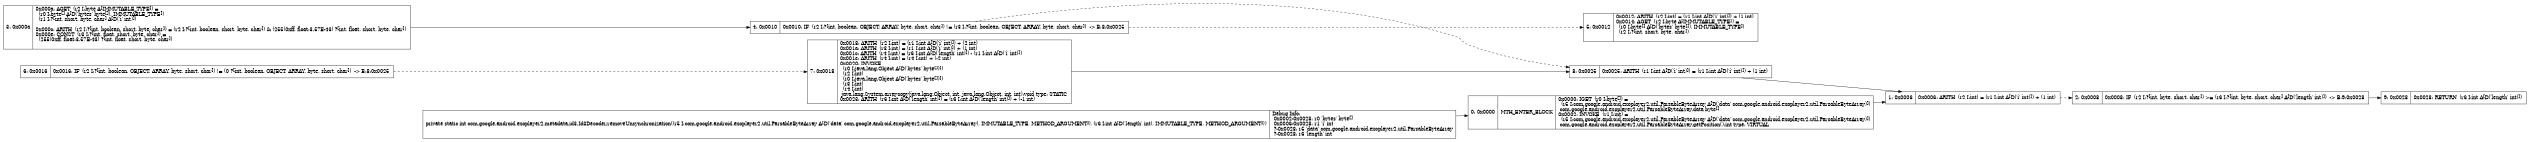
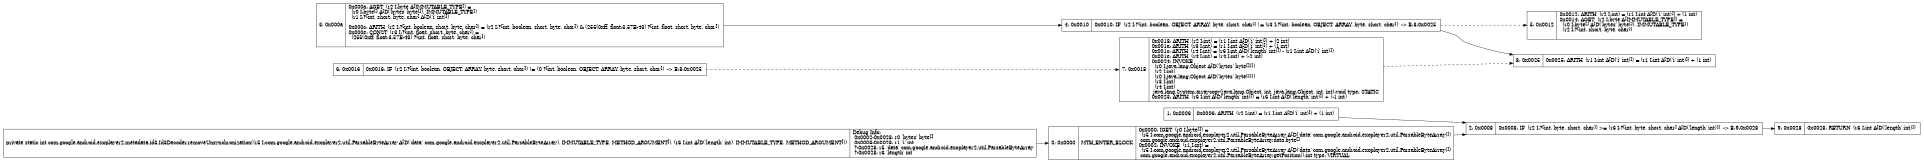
(1274, 6) -> (1474, 45)
(862, 64) -> (1174, 62)
(1319, 72) -> (1446, 65)
(1820, 85) -> none
(2064, 98) -> (1401, 120)
(1878, 102) -> (1458, 135)
